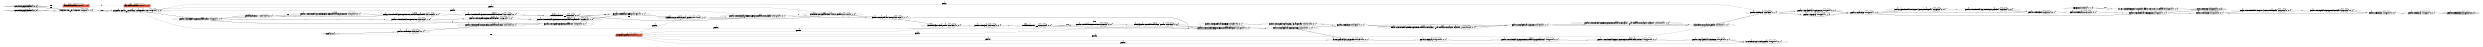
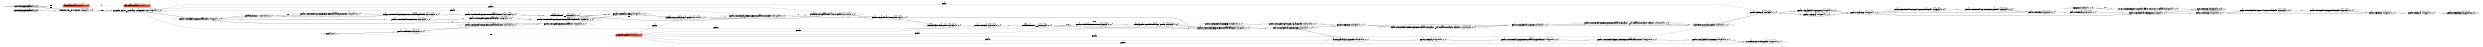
(26, 11) -> (26, 11)
